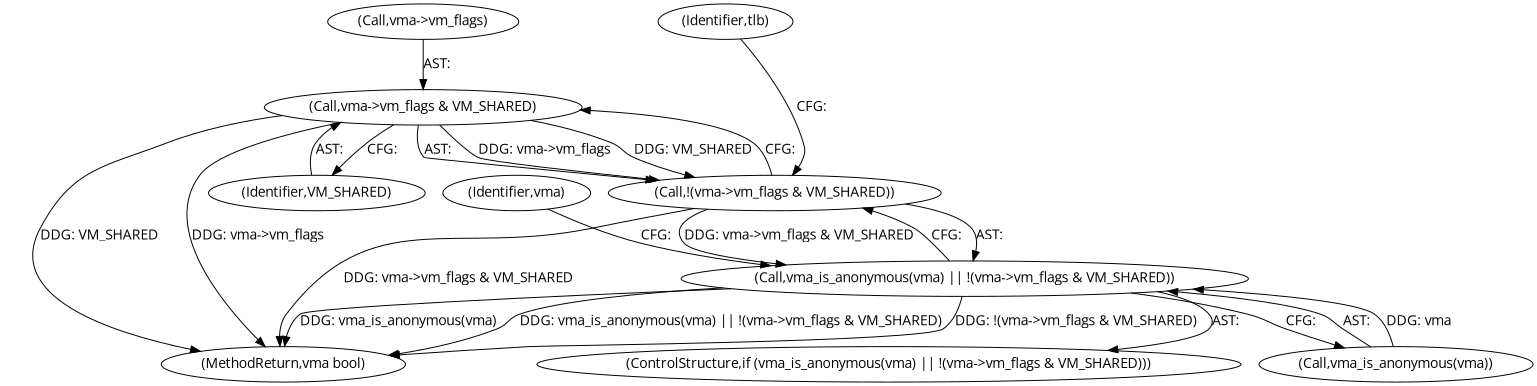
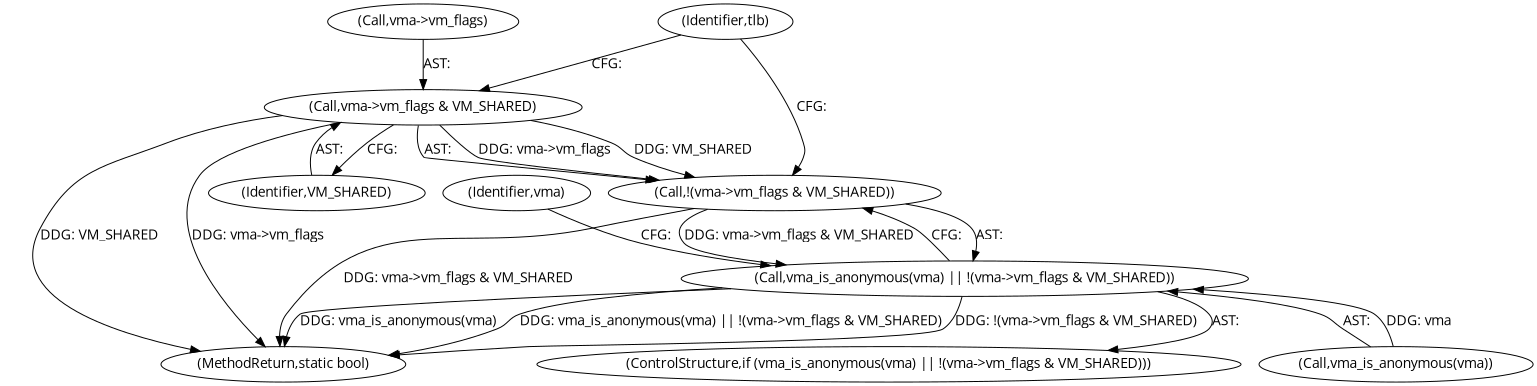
(692, 122) -> (585, 62)
(1235, 311) -> none
(283, 364) -> (283, 364)
